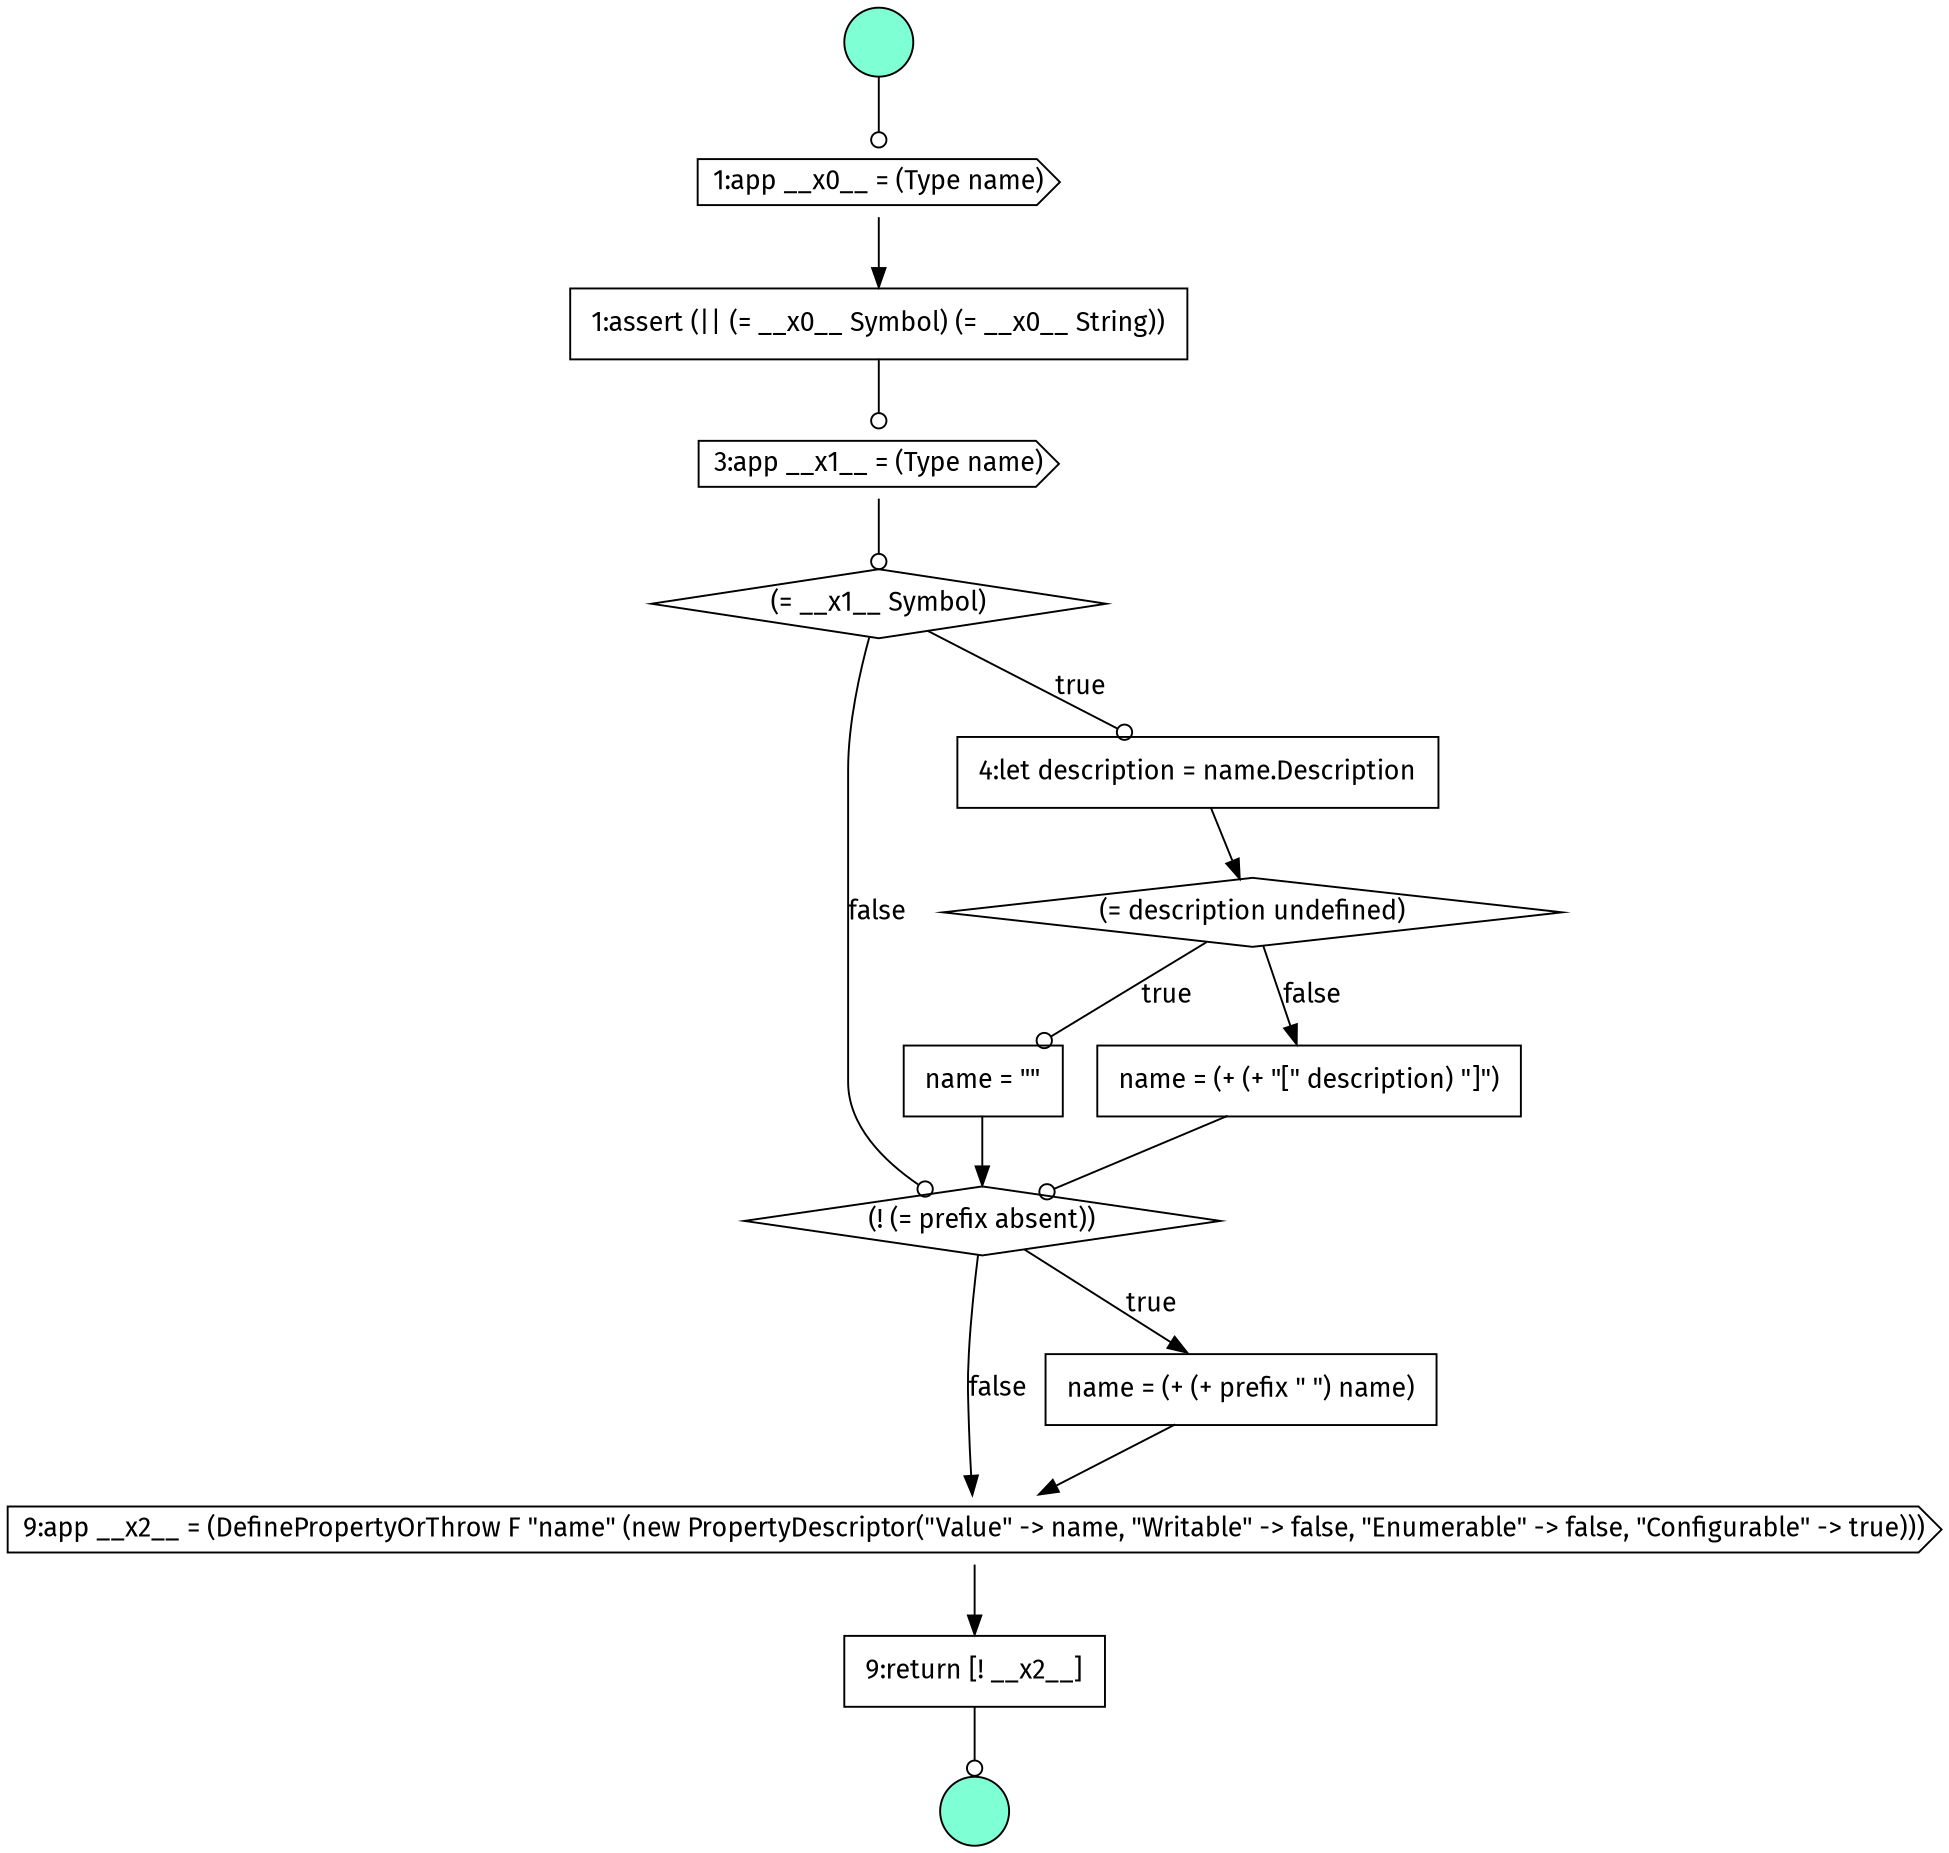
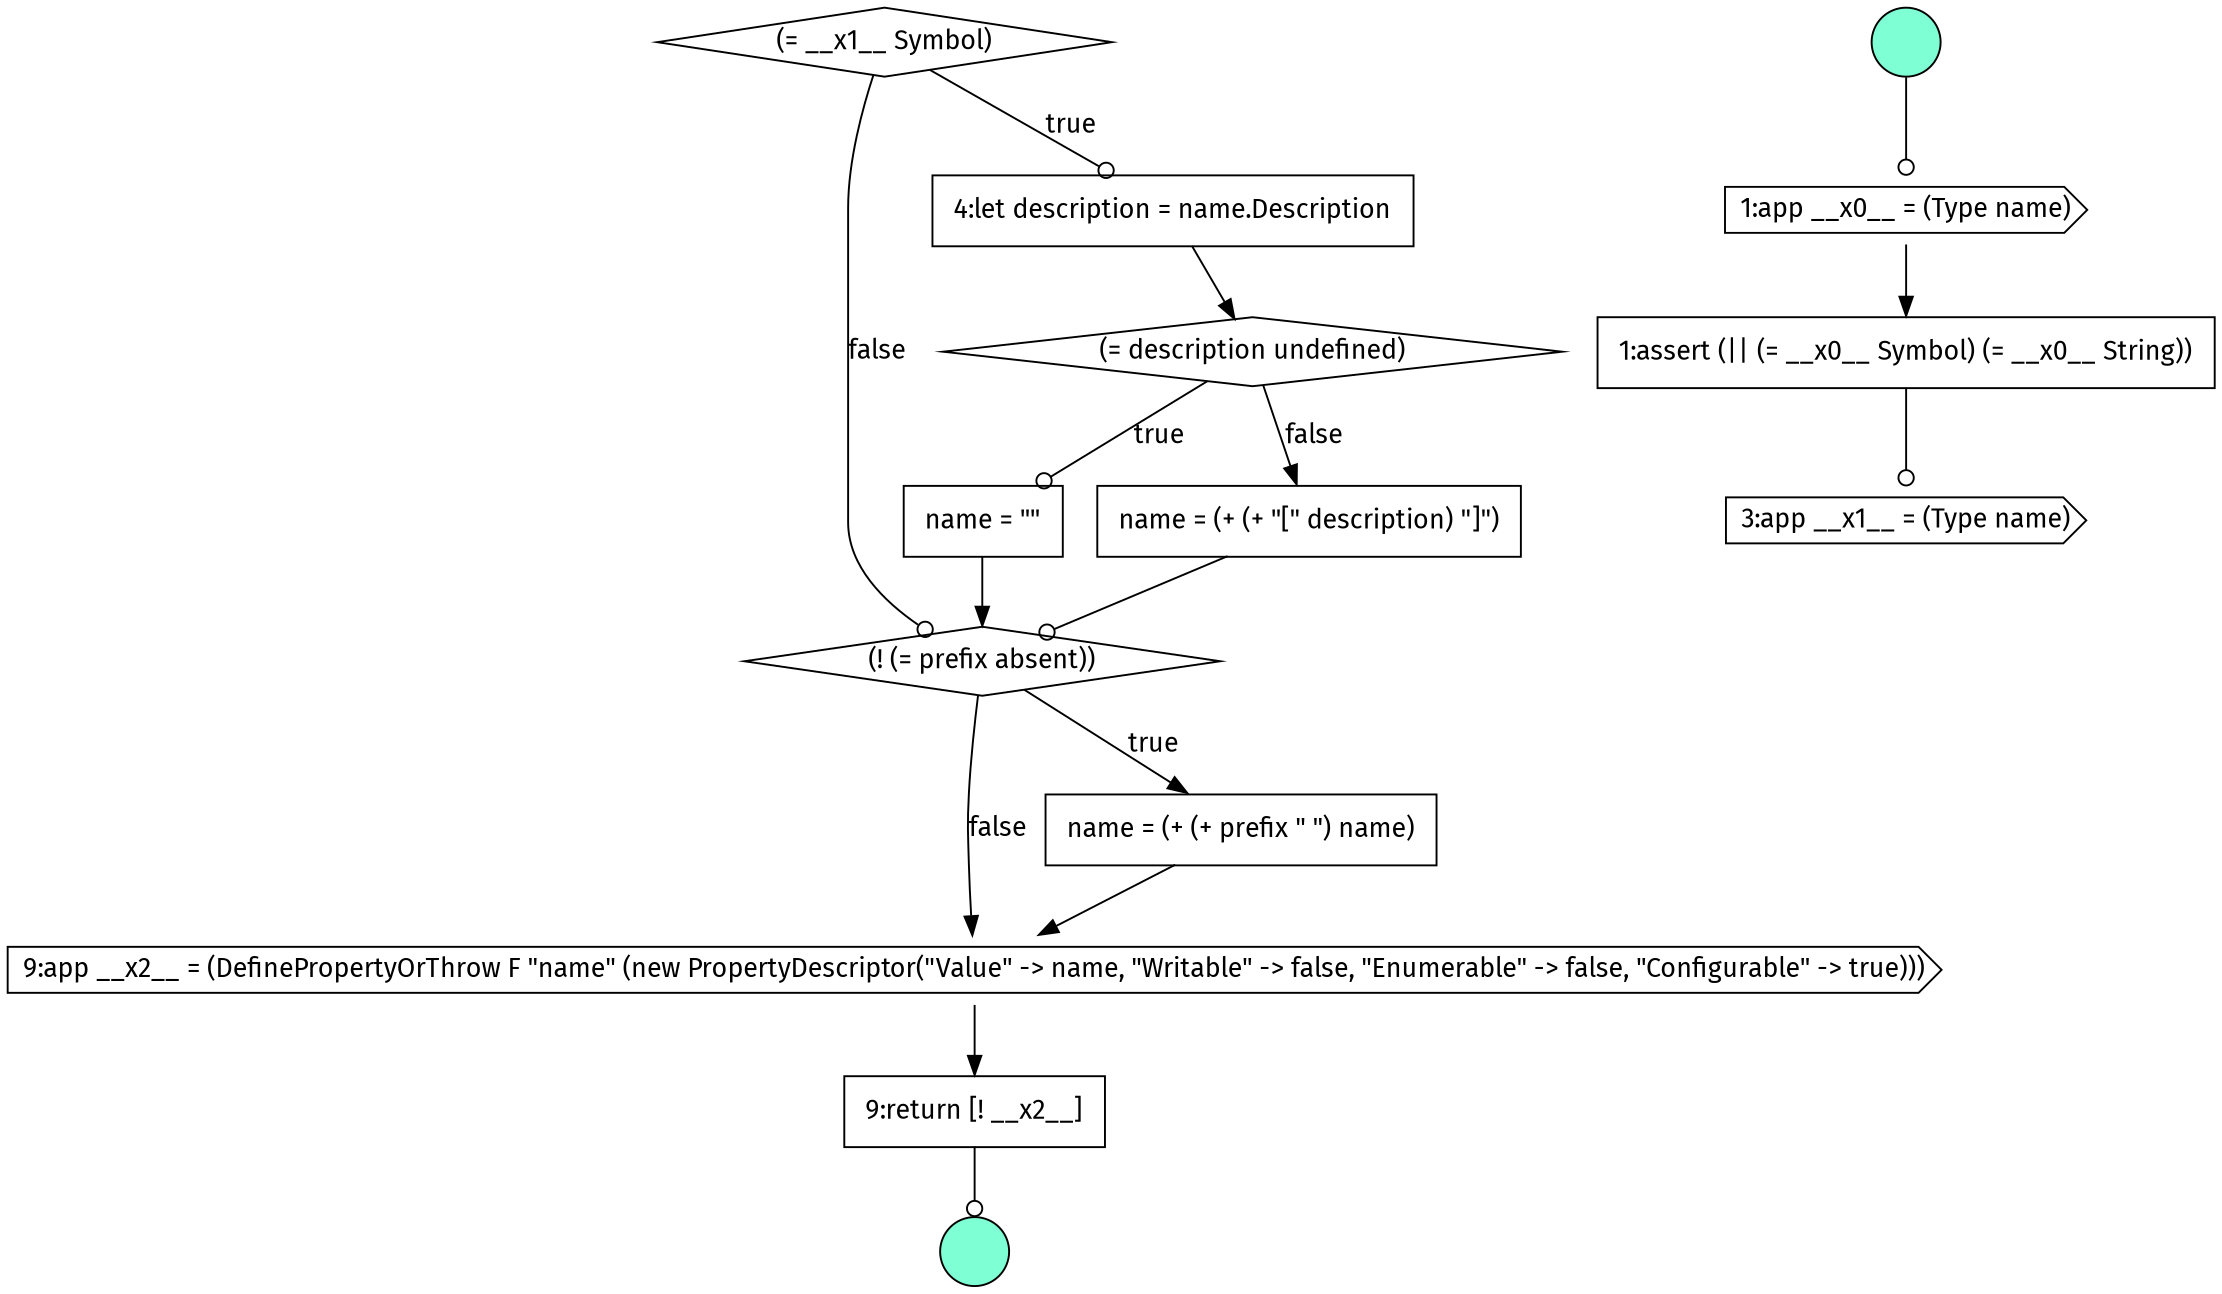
(879, 526) -> none
